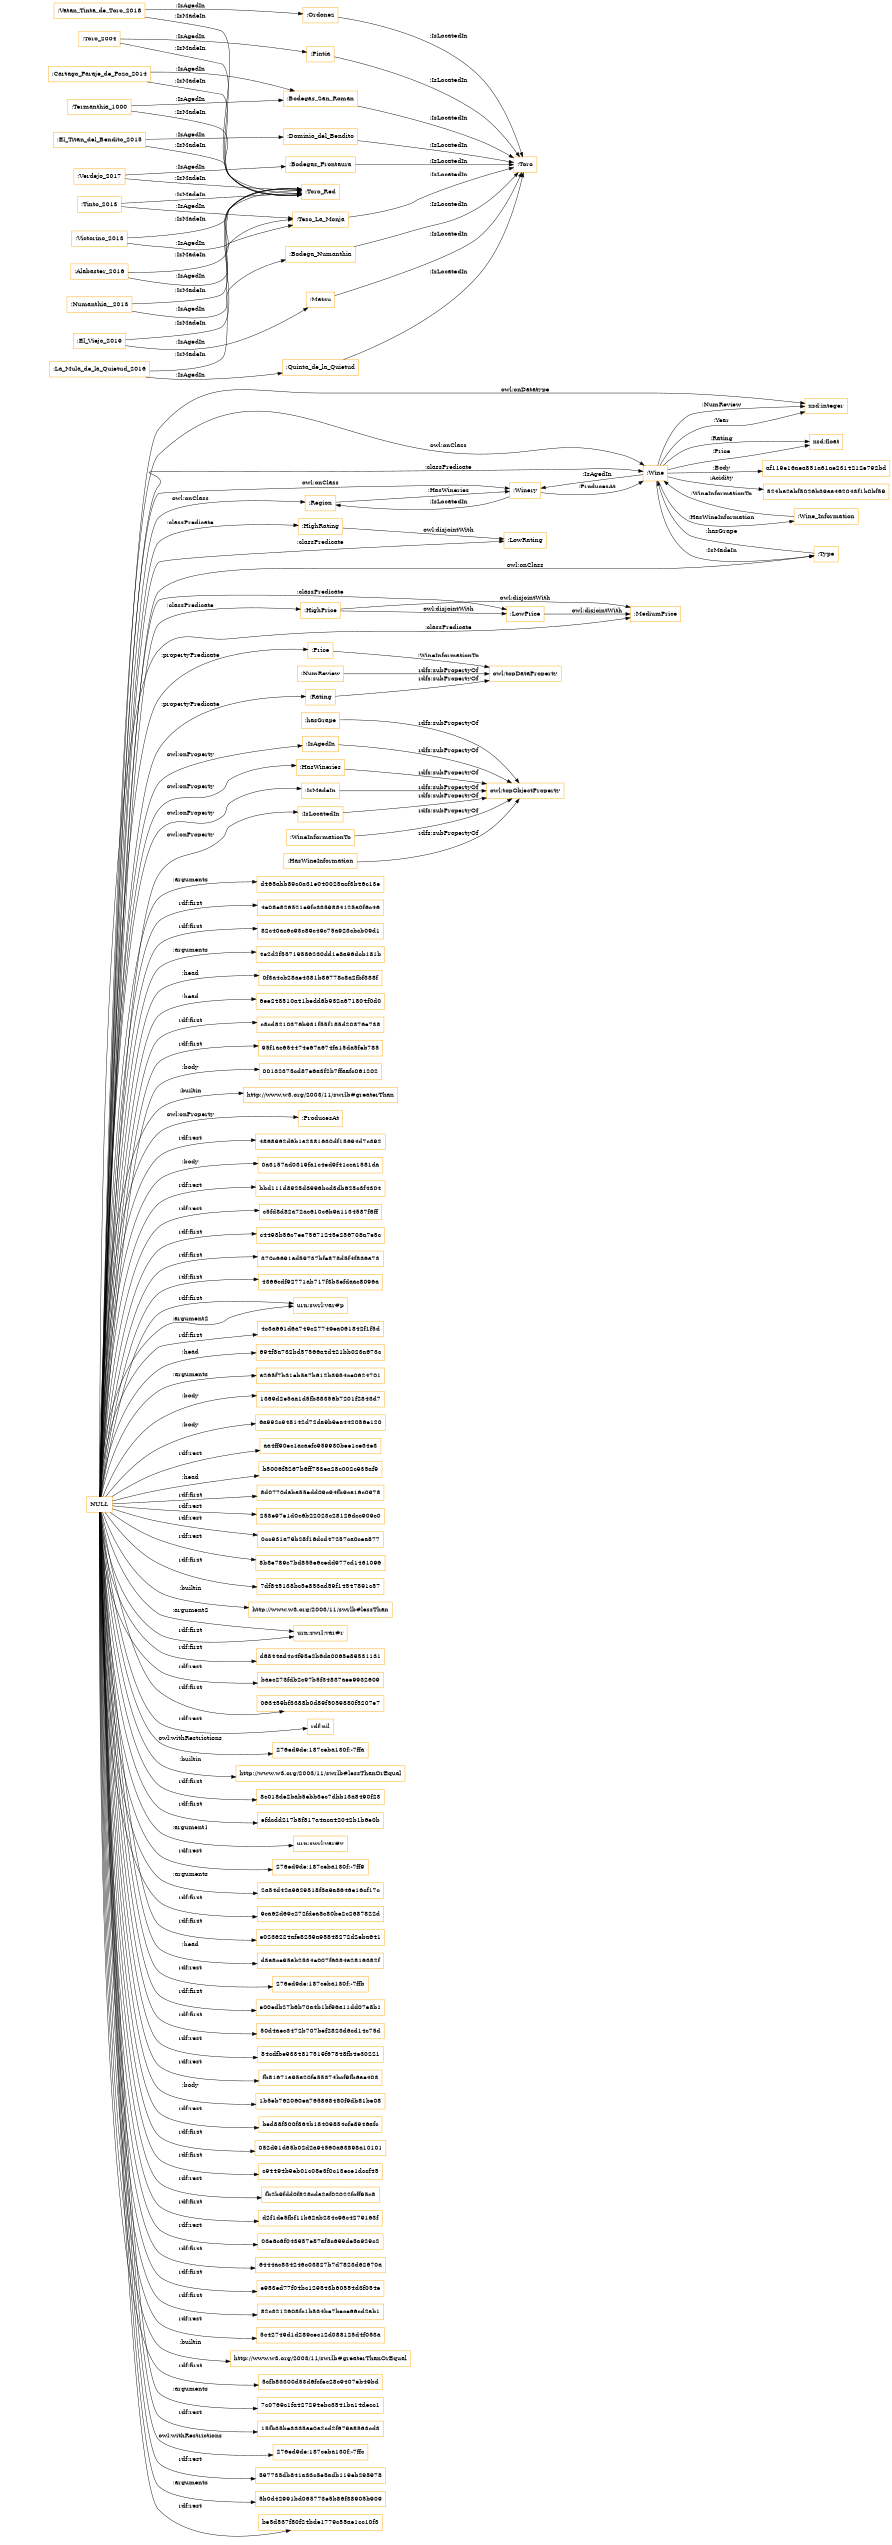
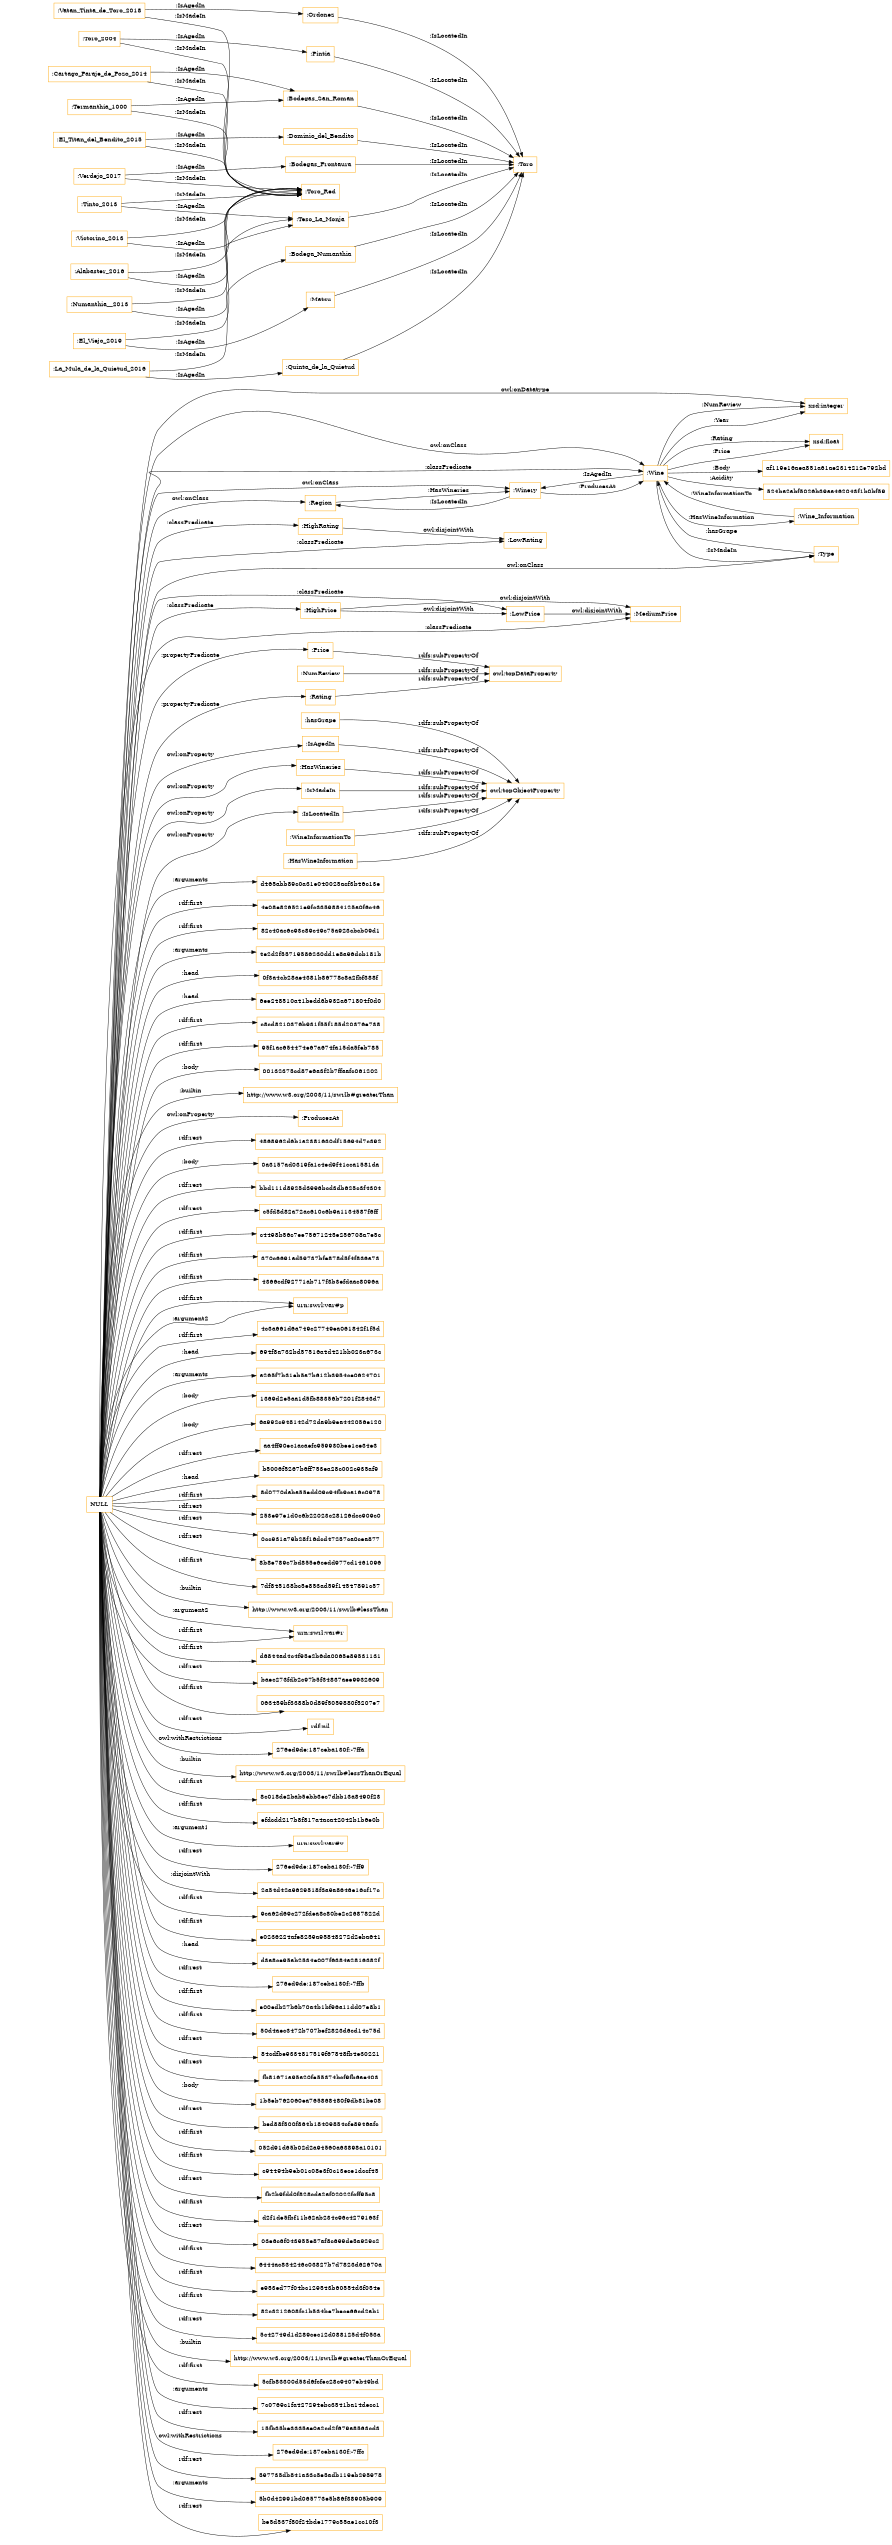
(448, 656) -> (448, 656)
(320, 1352) -> (320, 1352)
(190, 1874) -> (190, 1874)
(320, 2242) -> (320, 2242)
